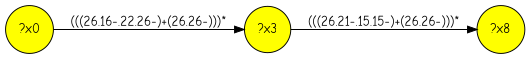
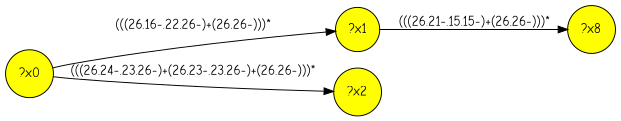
(268, 30) -> (358, 30)
none -> (358, 92)
